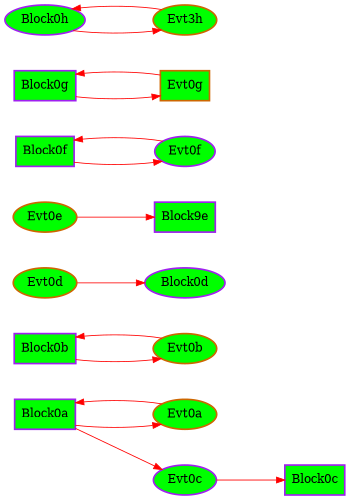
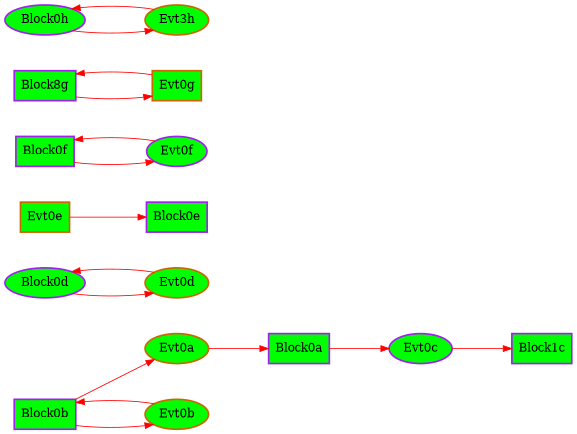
(45, 86) -> (45, 86)
(45, 217) -> (45, 217)
(185, 217) -> (177, 217)
none -> (109, 296)
(114, 427) -> (111, 381)
(315, 480) -> (542, 349)
